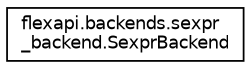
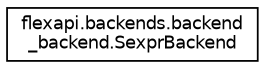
(125, 34) -> (132, 34)
